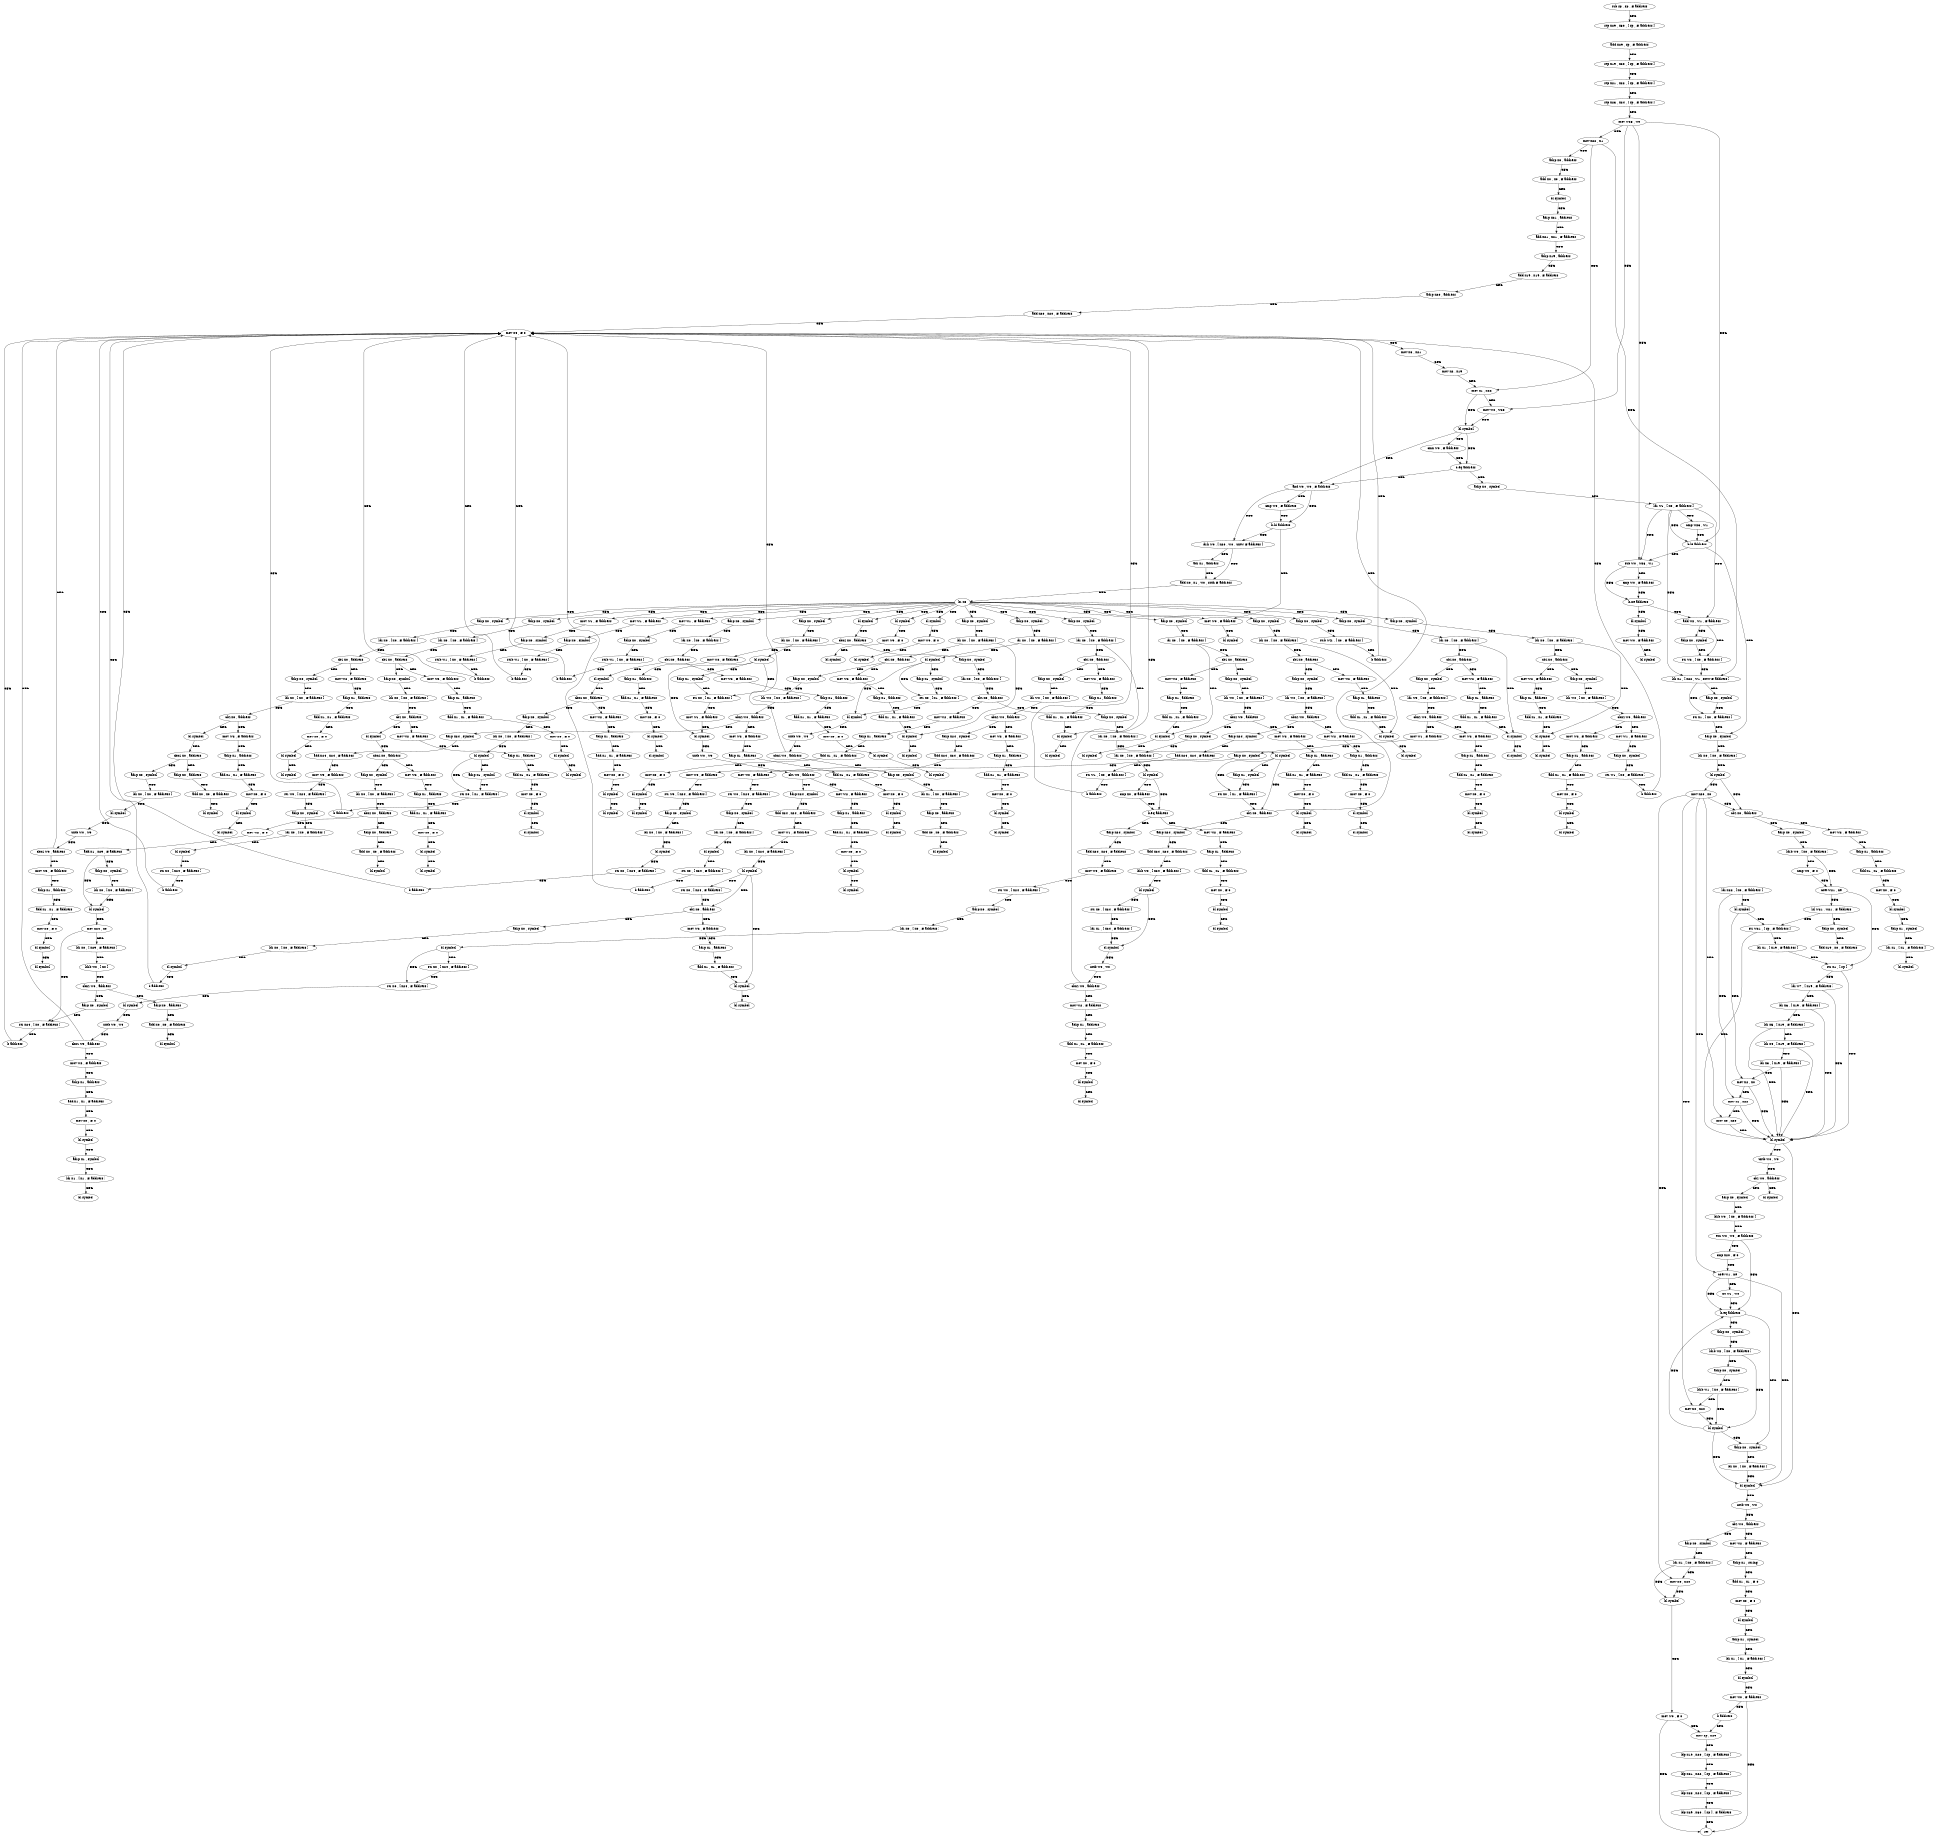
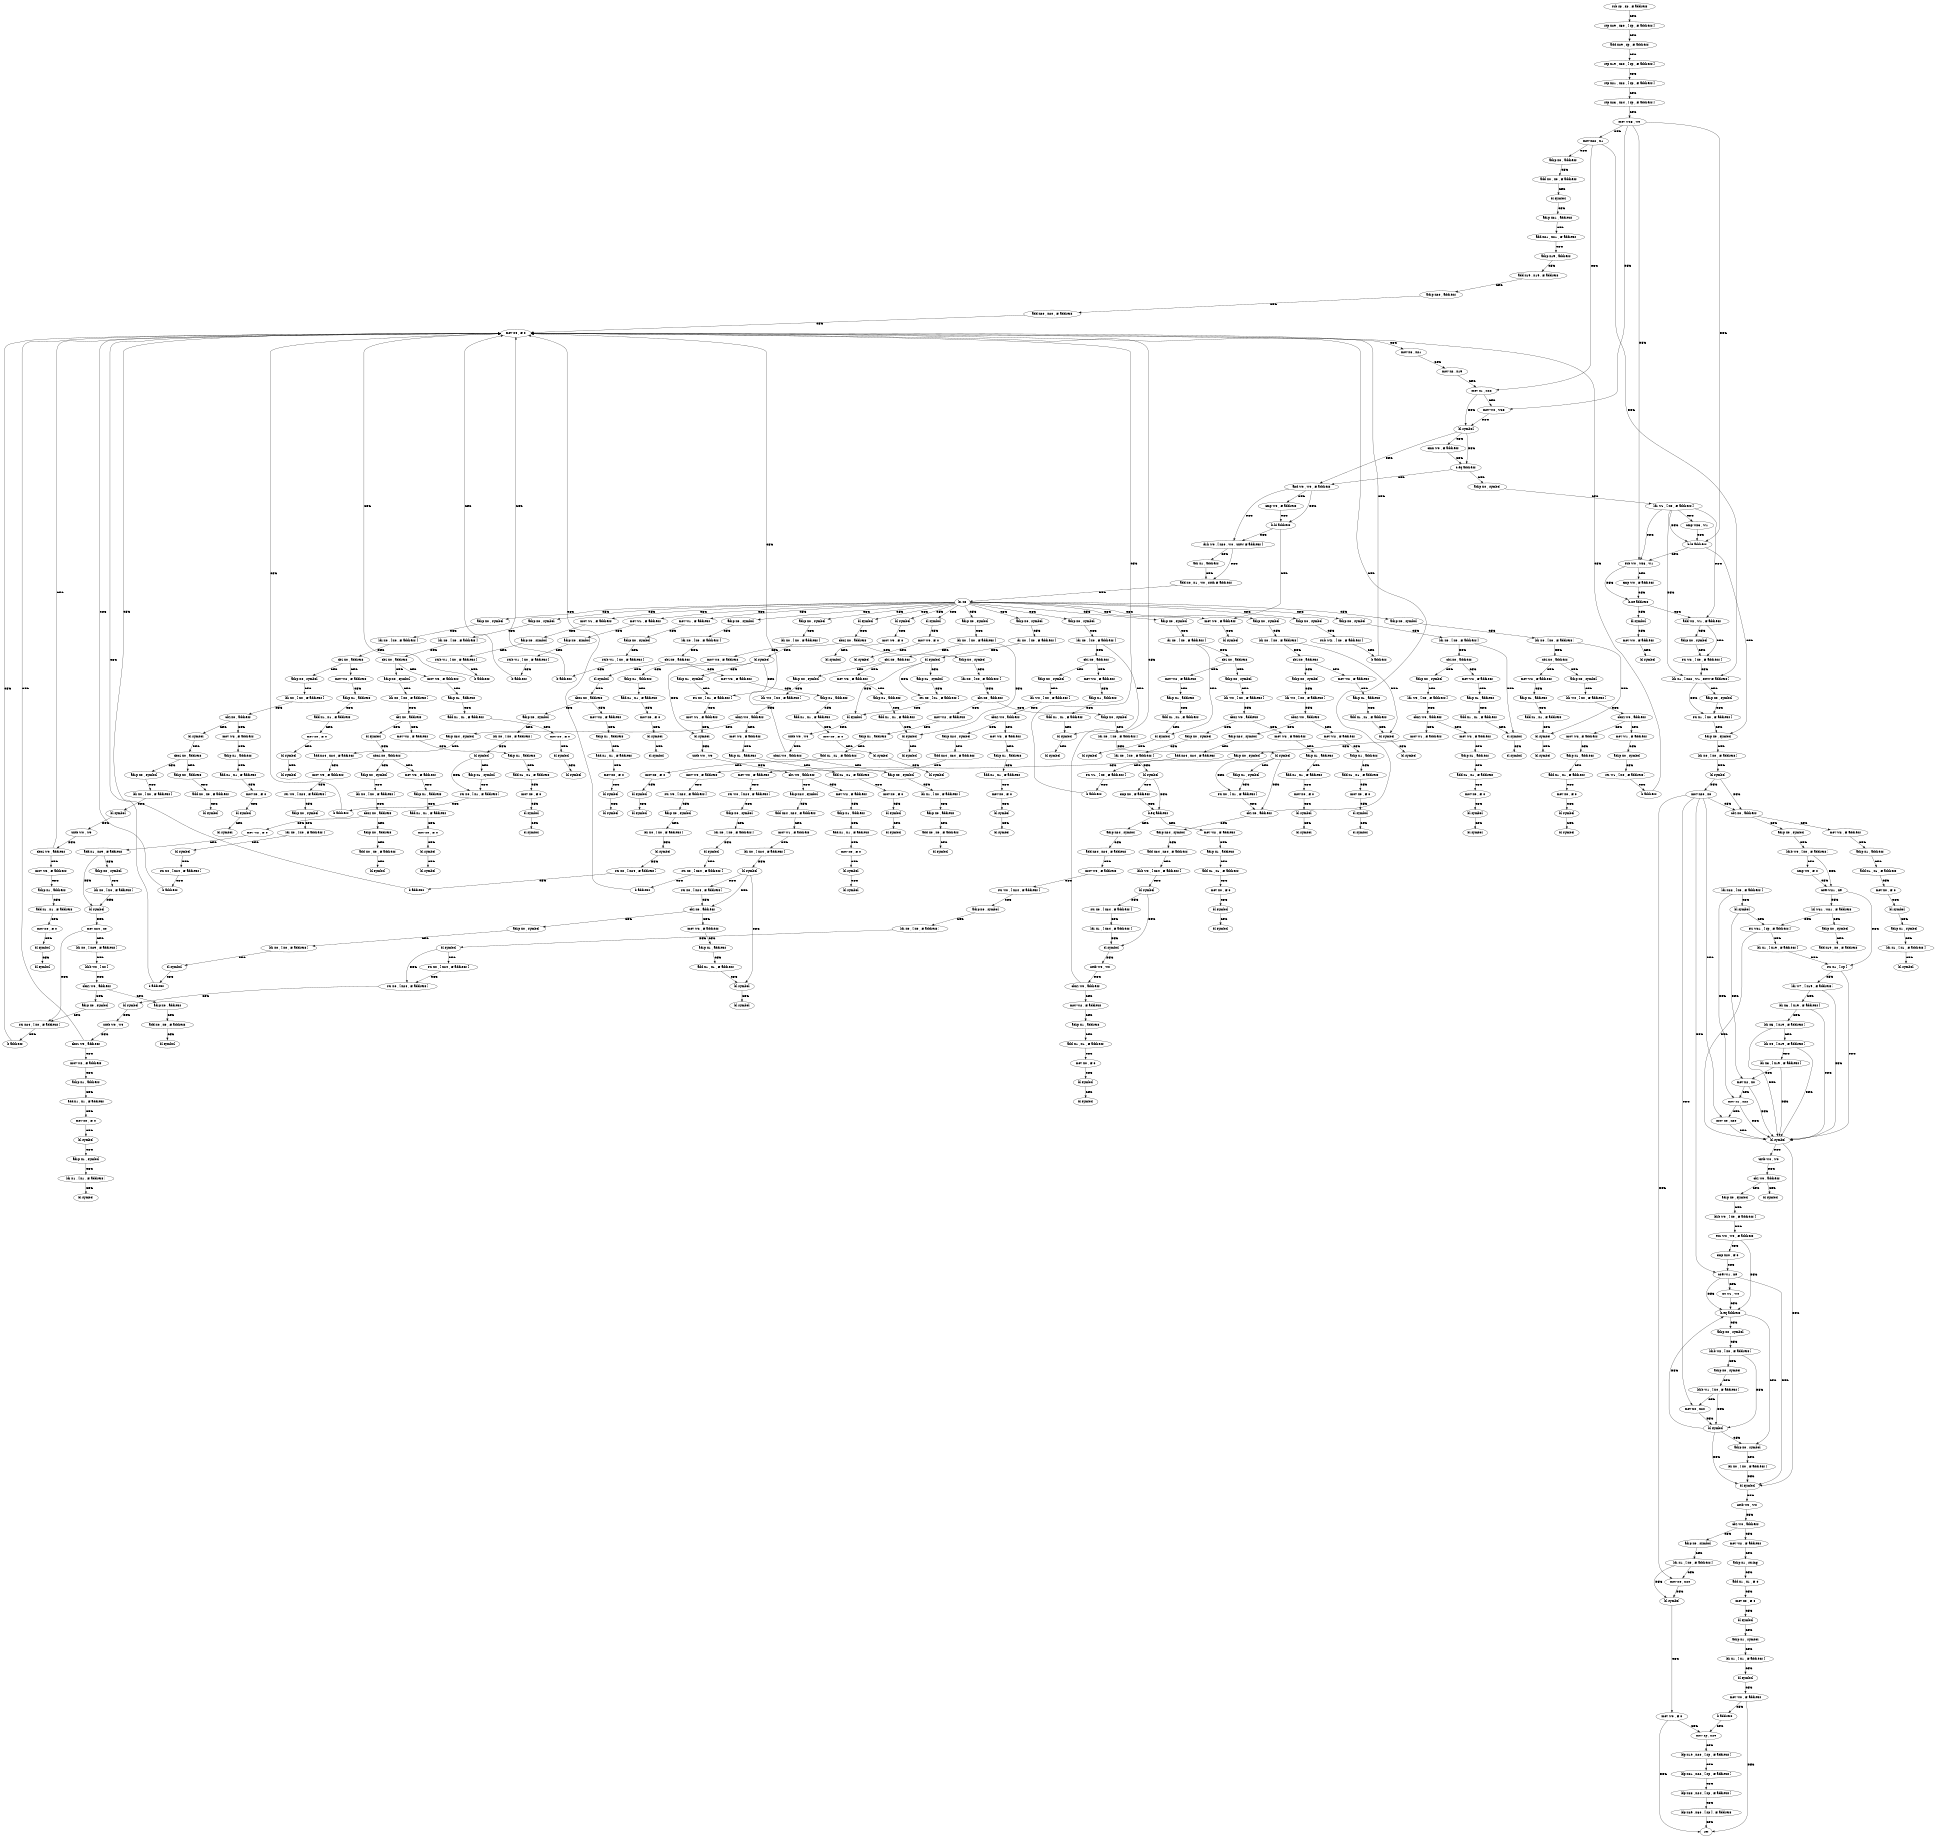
none -> (1630, 34)
